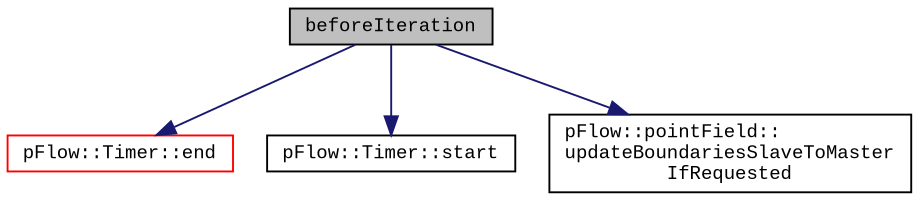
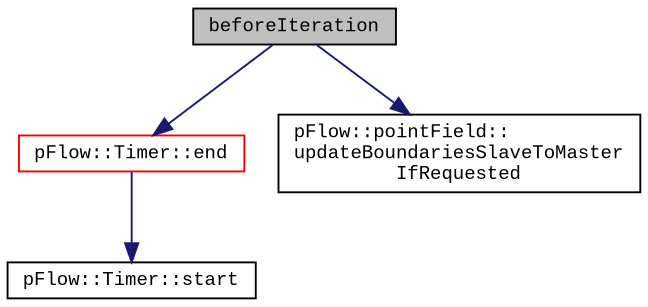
(391, 80) -> (132, 207)
